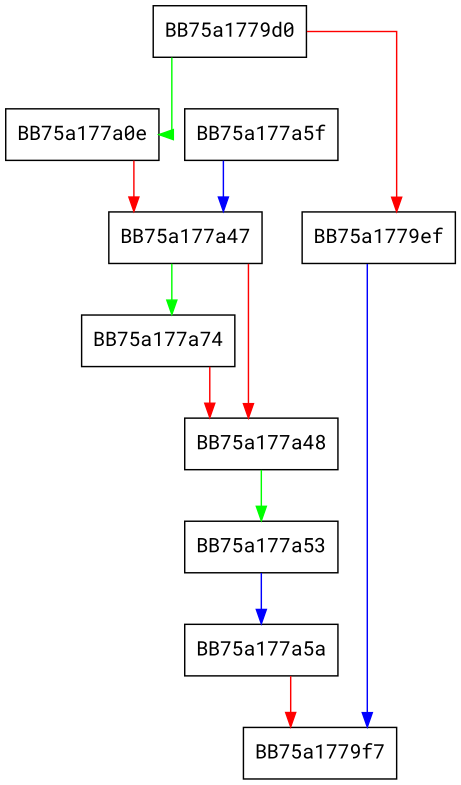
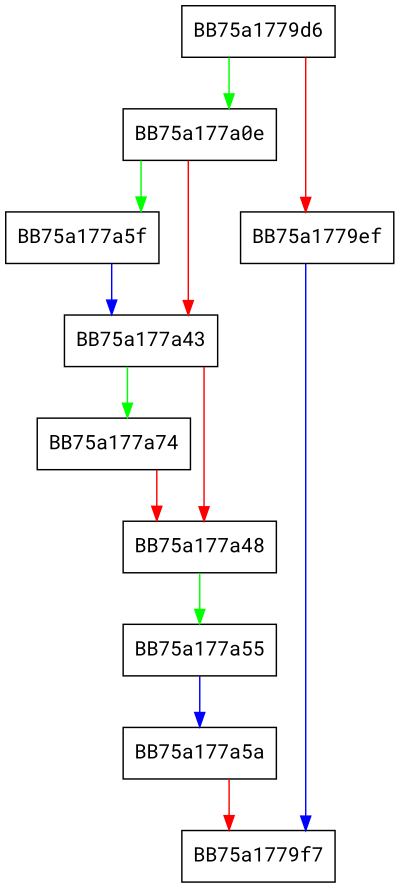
(230, 32) -> (258, 32)
none -> (141, 179)
(185, 238) -> (141, 341)
(261, 547) -> (200, 650)
